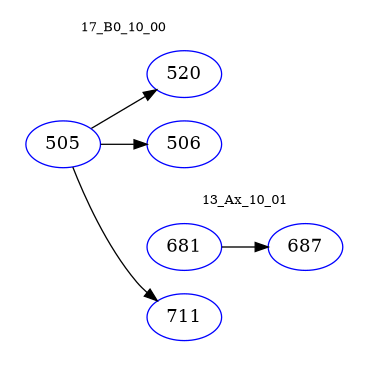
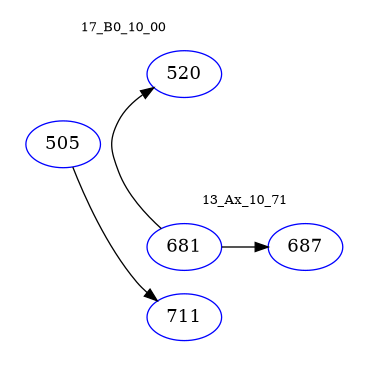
(118, 112) -> (116, 164)
(184, 144) -> none
(245, 201) -> (245, 201)
